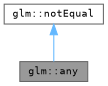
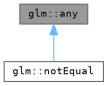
(54, 48) -> (54, 48)
